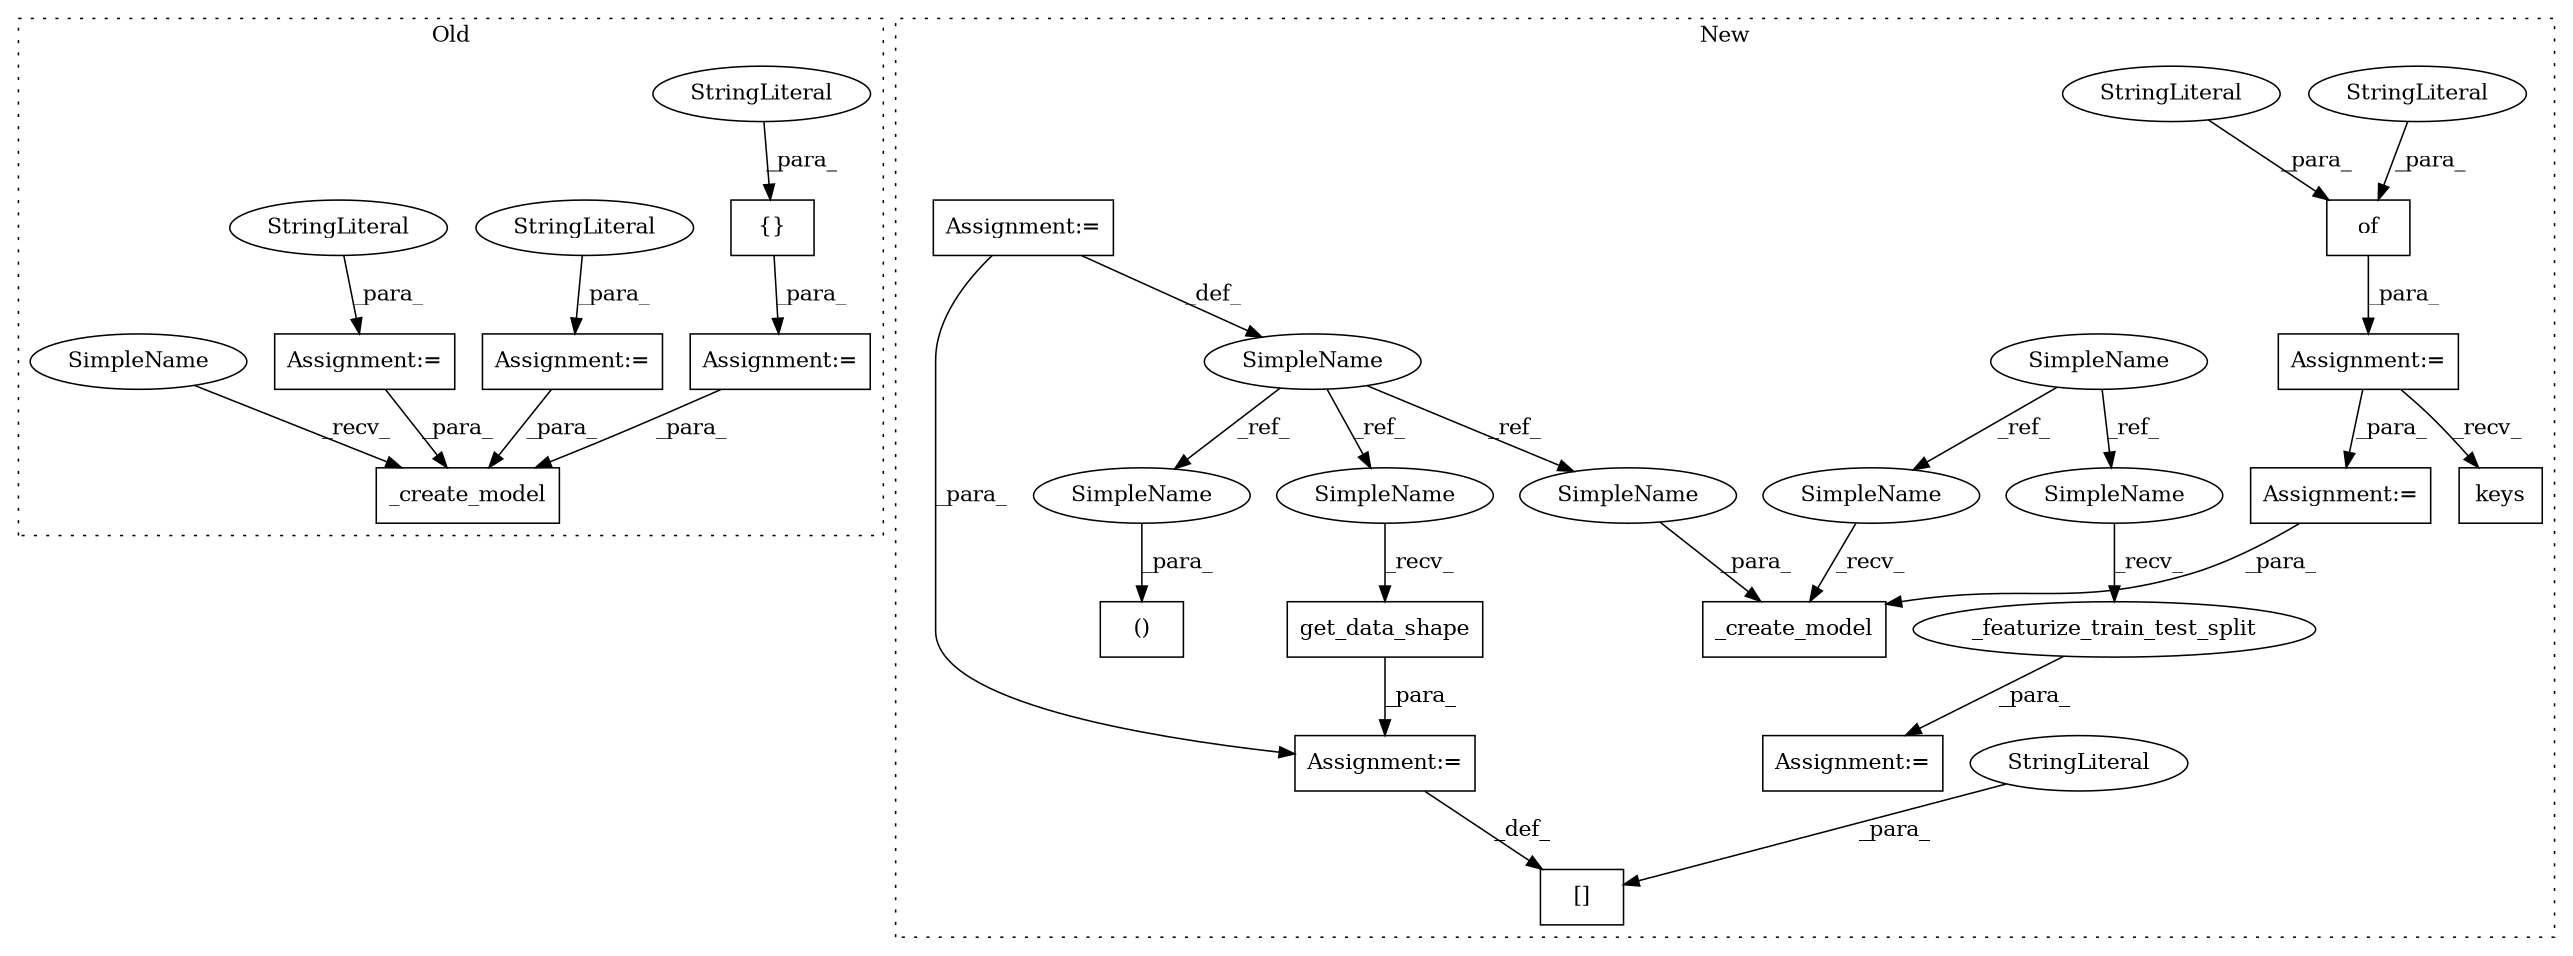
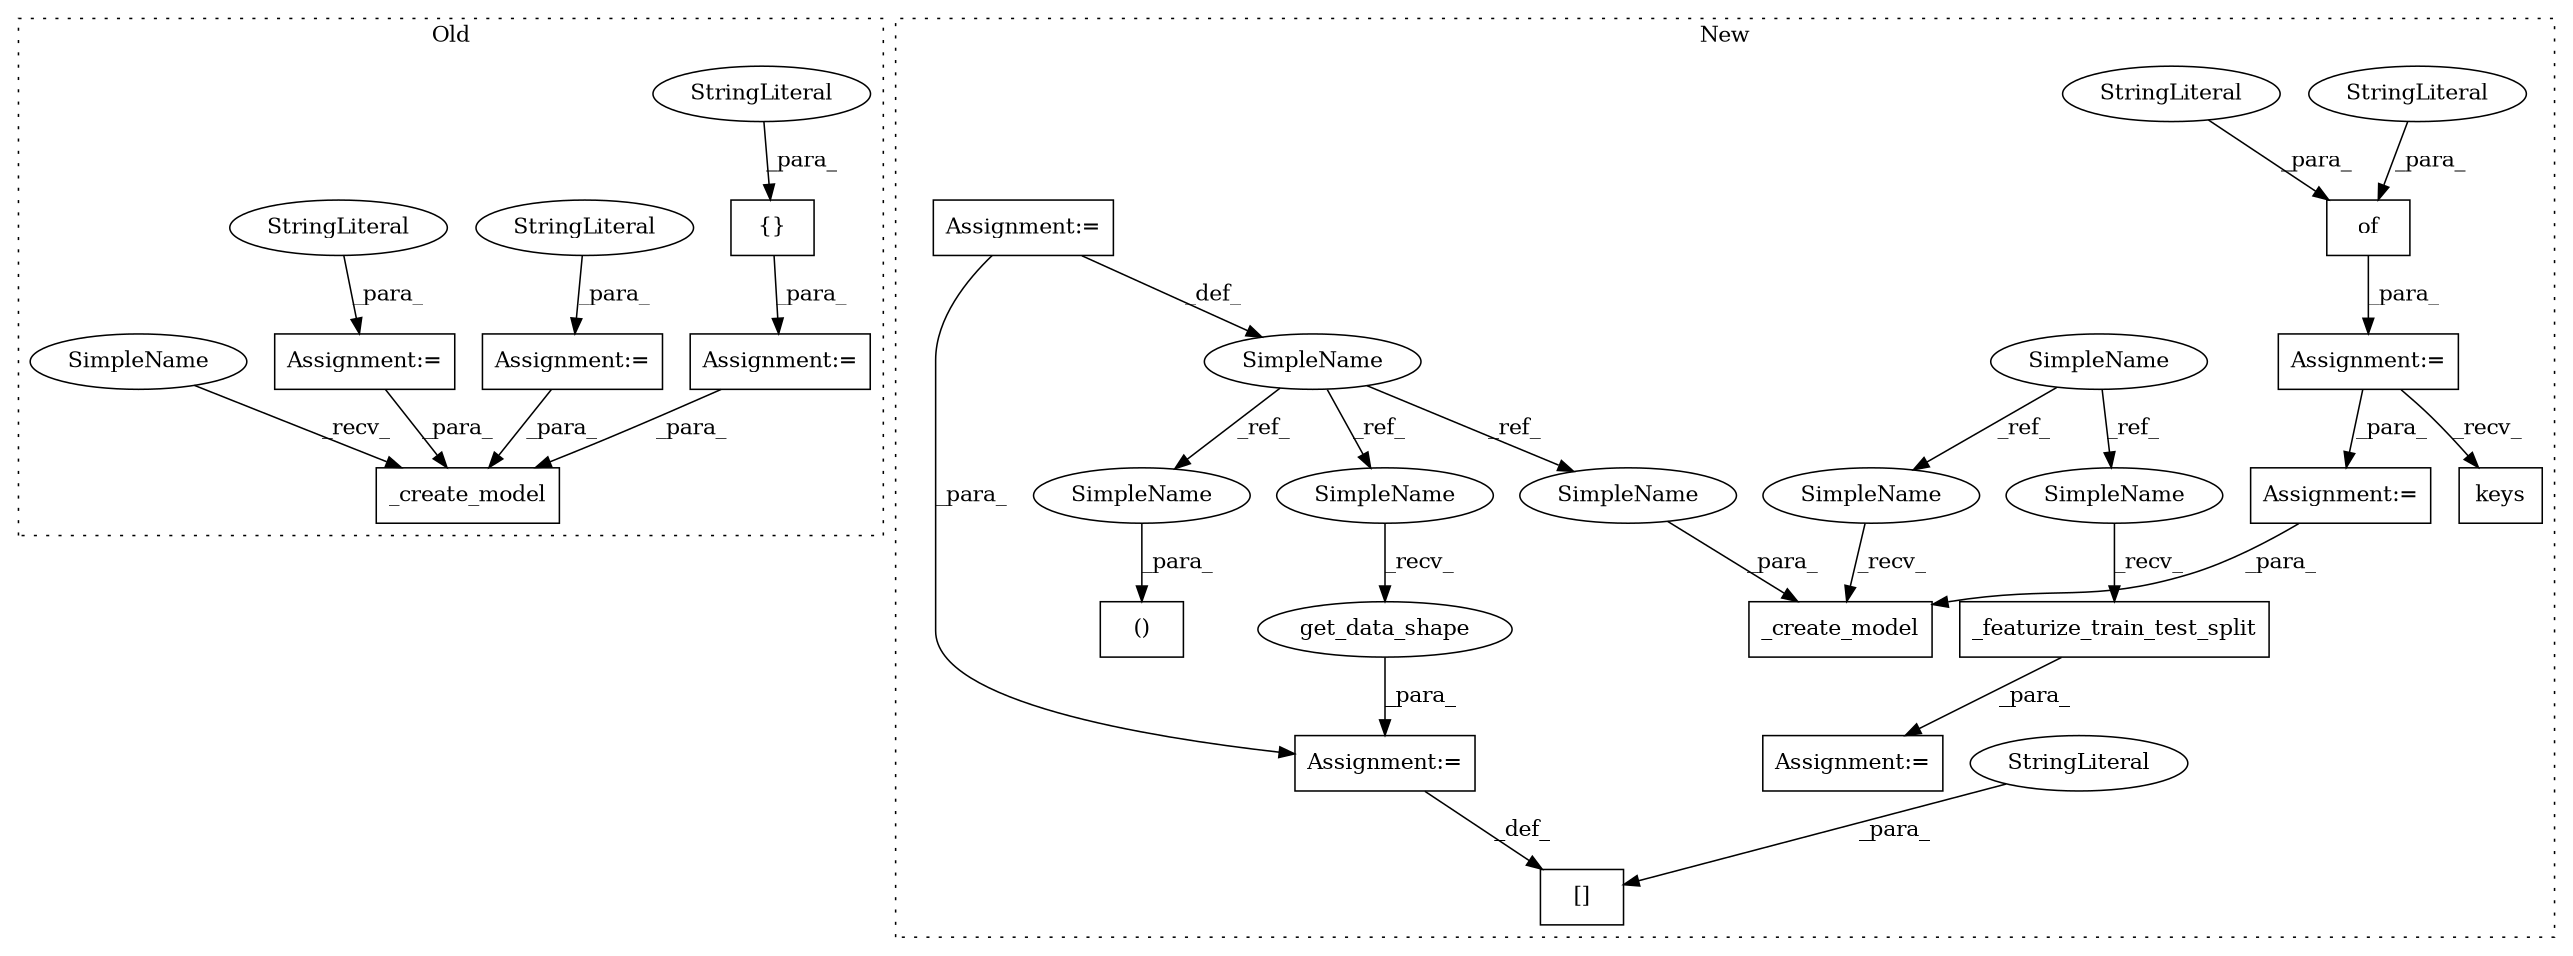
(1385, 629) -> (1385, 629)
(2114, 629) -> (2114, 629)
